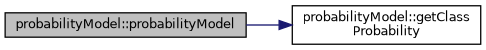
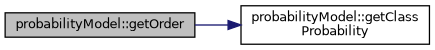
(126, 25) -> (100, 25)
